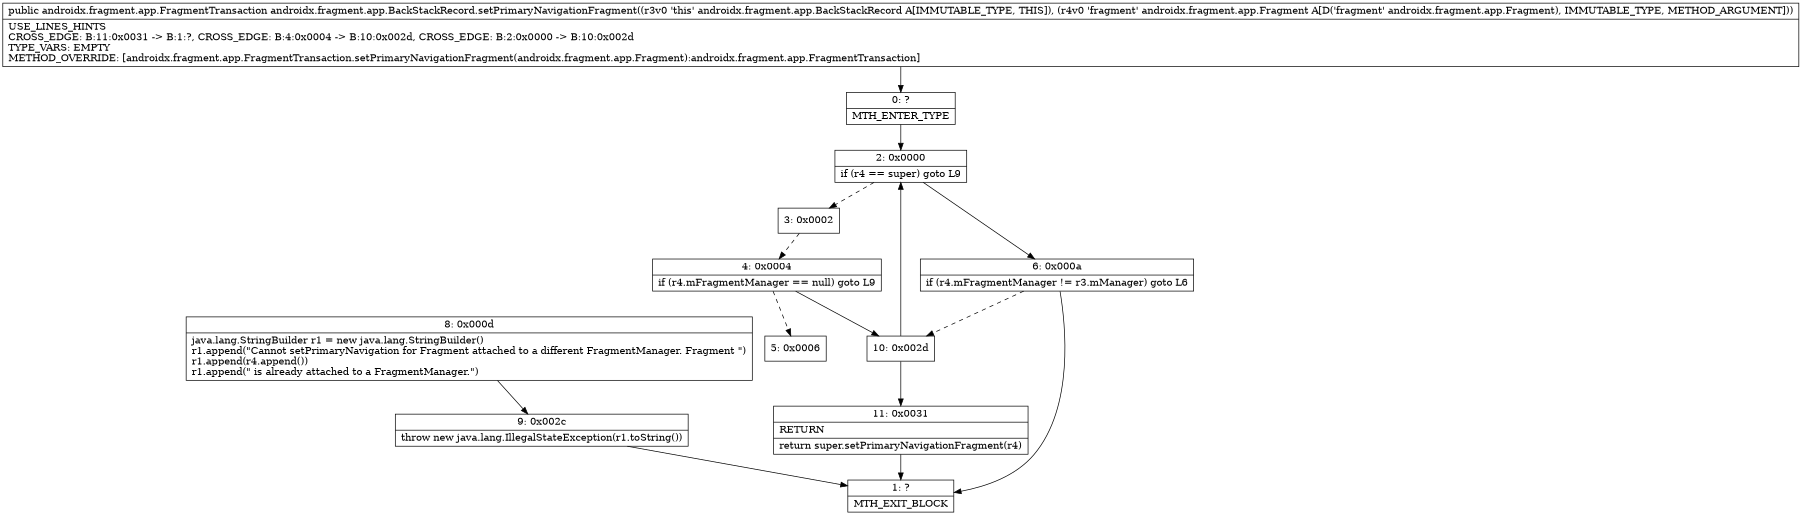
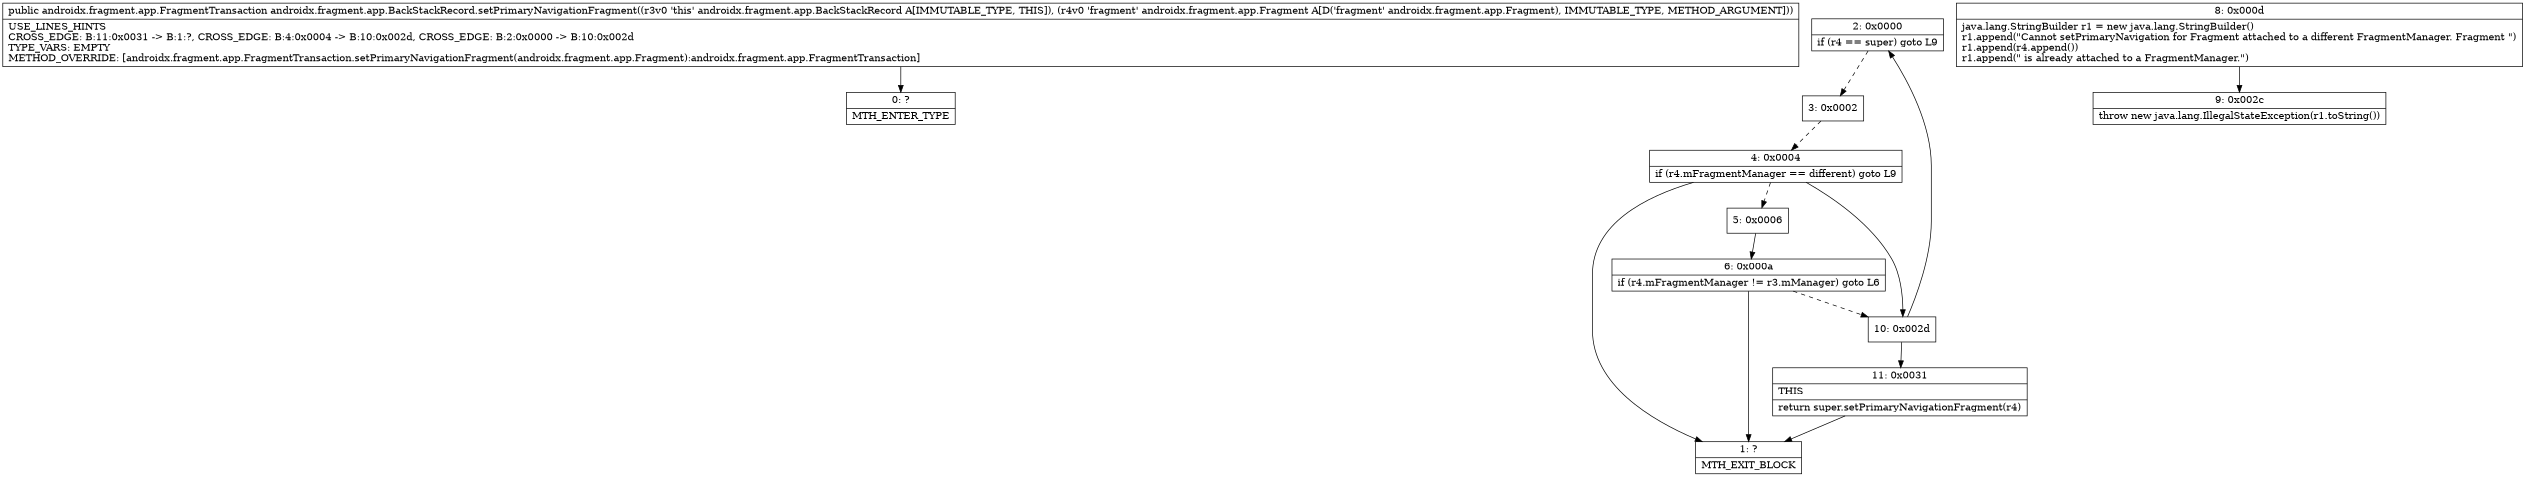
(901, 134) -> none
(976, 219) -> (1754, 243)
(767, 283) -> (1776, 174)
(802, 430) -> (1791, 391)
(734, 465) -> (1592, 308)
